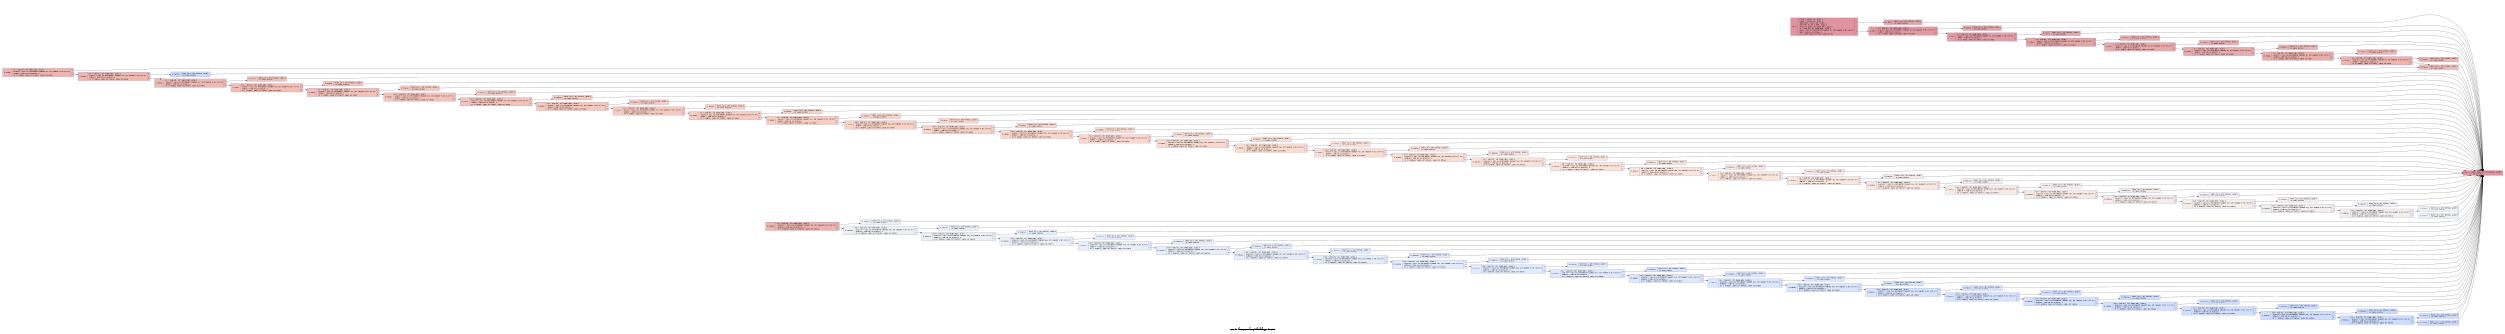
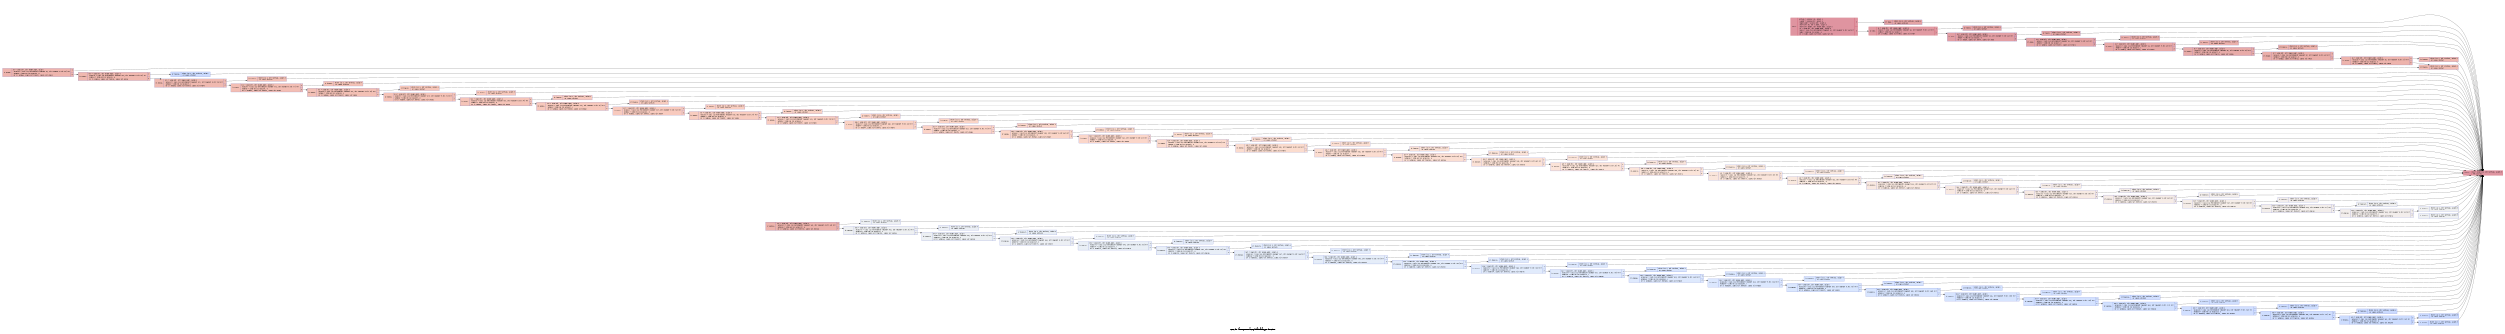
(2377, 52) -> none
